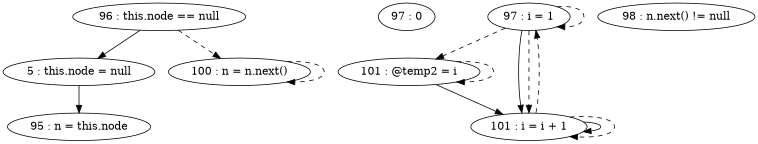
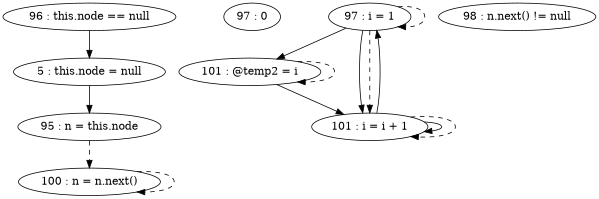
(196, 42) -> (89, 151)
(474, 42) -> (315, 42)
(539, 76) -> (380, 76)
